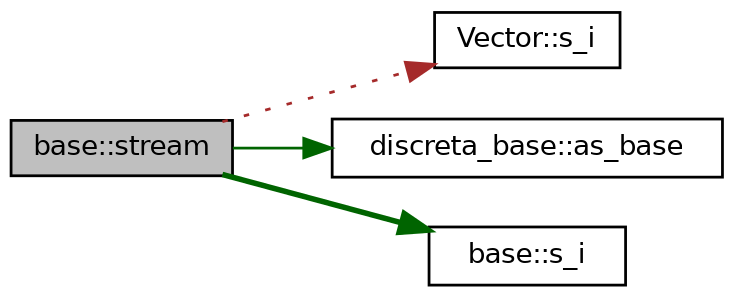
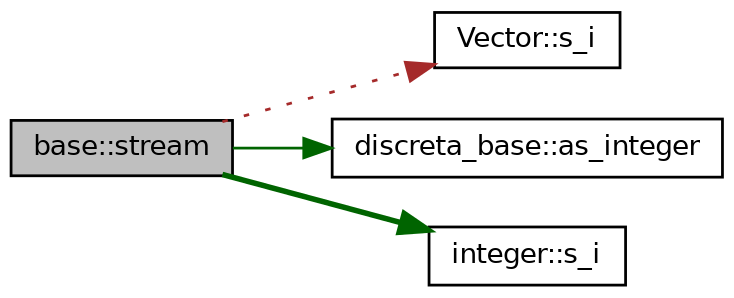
(527, 148) -> (527, 148)
(527, 256) -> (527, 256)
